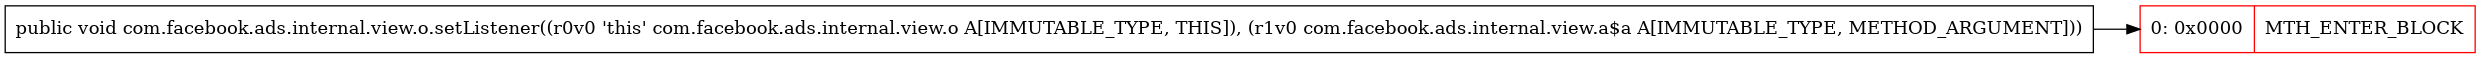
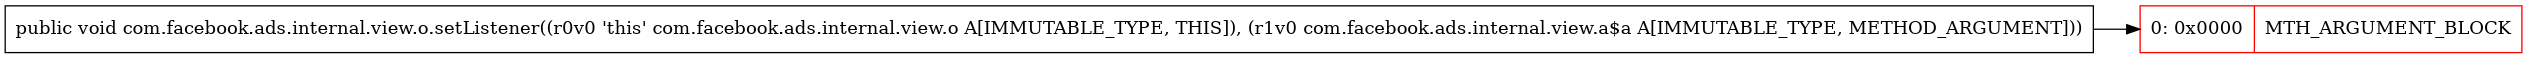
(2365, 29) -> (2388, 29)
